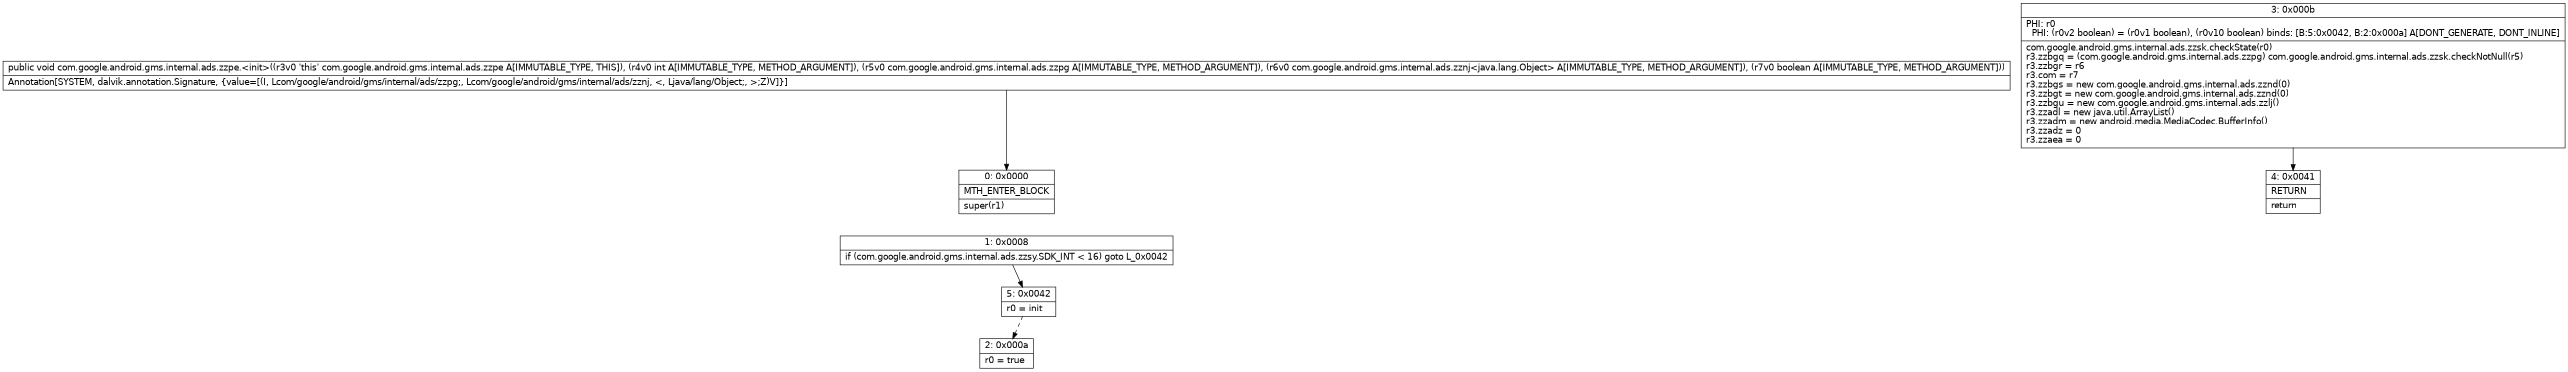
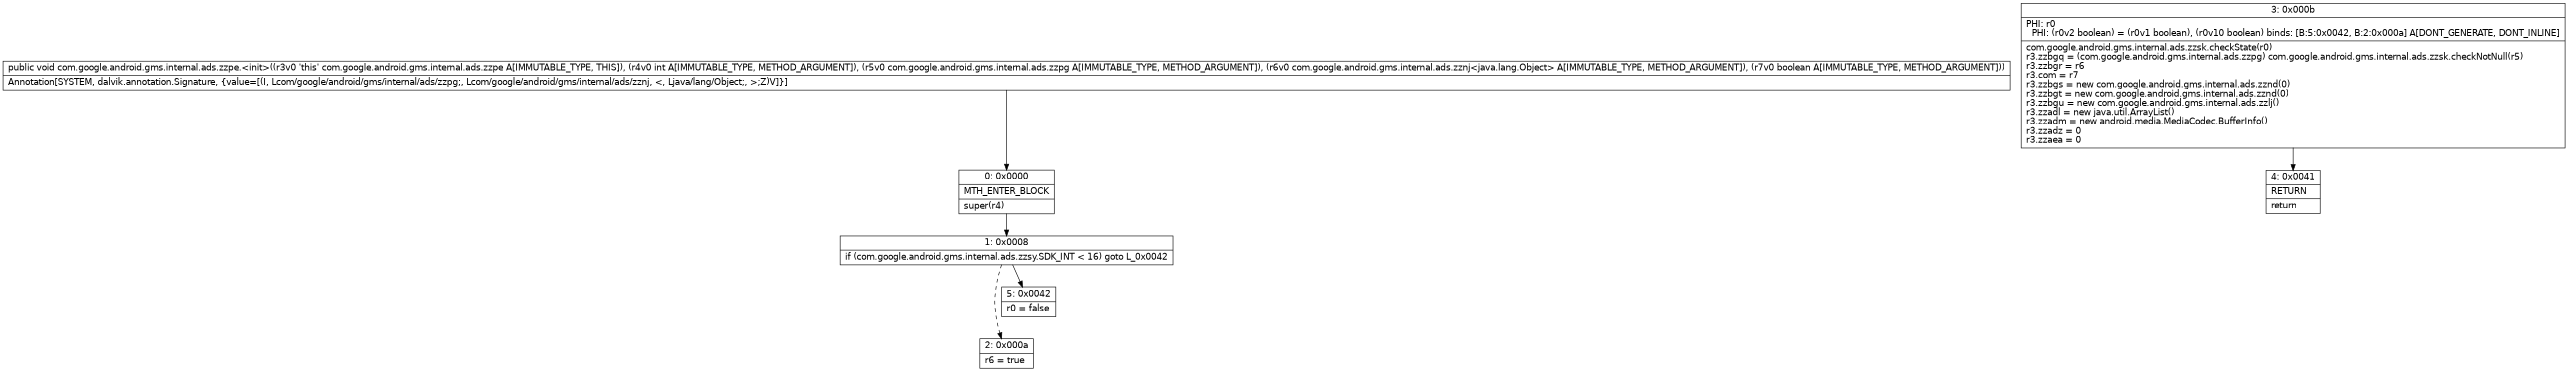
(984, 206) -> (984, 206)
none -> (1007, 222)
(1024, 309) -> (1028, 309)
(1019, 325) -> (995, 299)
(1005, 361) -> (1005, 361)
